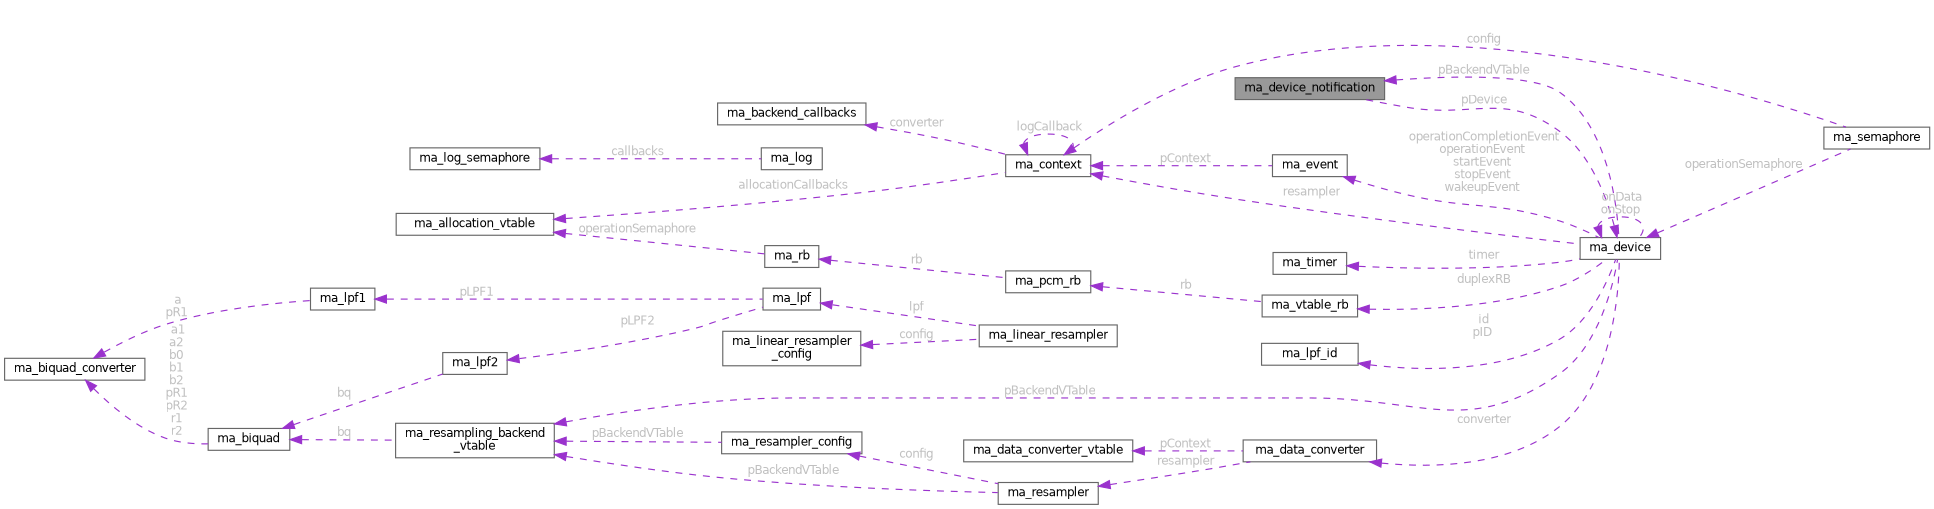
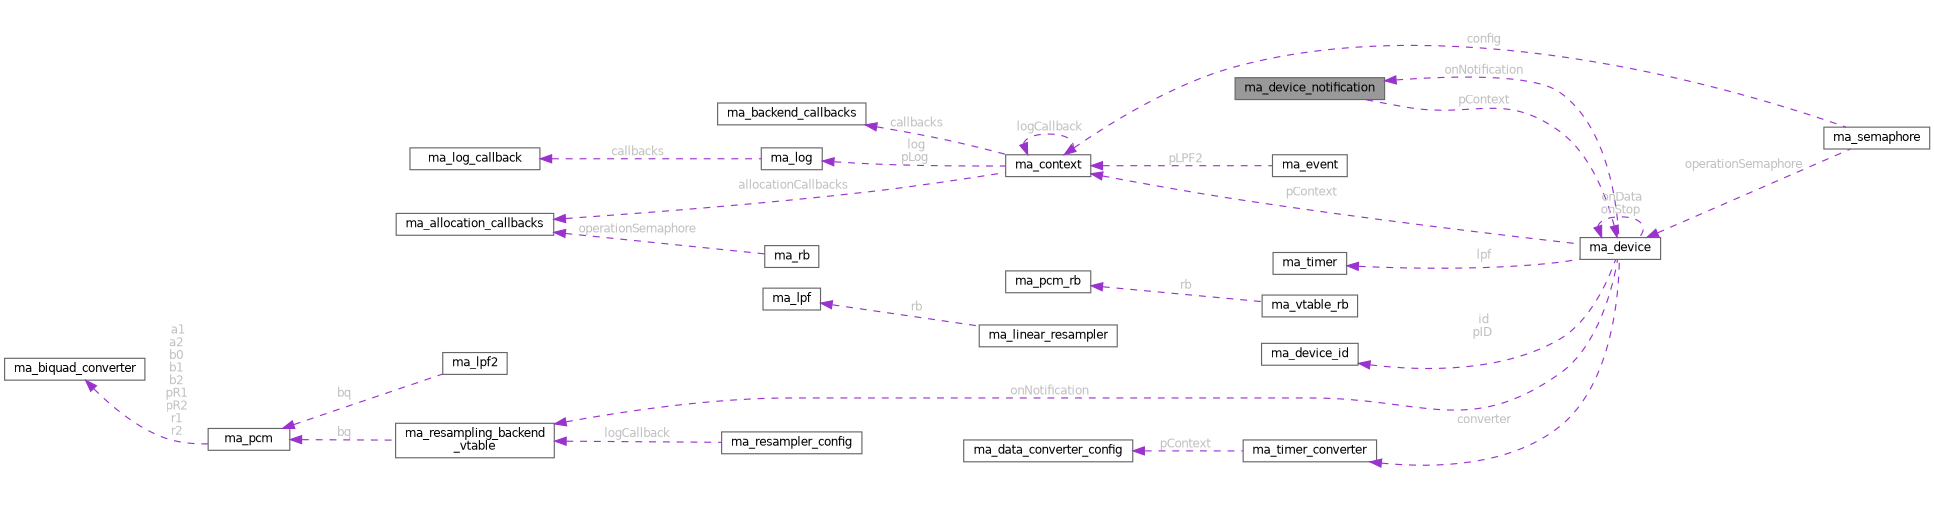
(1482, 71) -> (1482, 71)
(1482, 101) -> (1482, 101)
(915, 124) -> (915, 124)
(475, 159) -> (475, 159)
(1184, 159) -> (1184, 159)
none -> (920, 165)
(1310, 193) -> (1310, 193)
(1478, 205) -> none
(475, 224) -> (475, 224)
(1482, 256) -> (1482, 256)
(918, 269) -> none
(343, 299) -> none
(1492, 302) -> none
(915, 308) -> (915, 308)
(643, 340) -> none
(792, 349) -> none
(1310, 354) -> (1310, 354)
(1048, 392) -> (1048, 392)
(636, 434) -> (636, 434)
(249, 439) -> (249, 439)
(1048, 451) -> (1048, 451)
(1310, 451) -> (1310, 451)
(1048, 493) -> none
